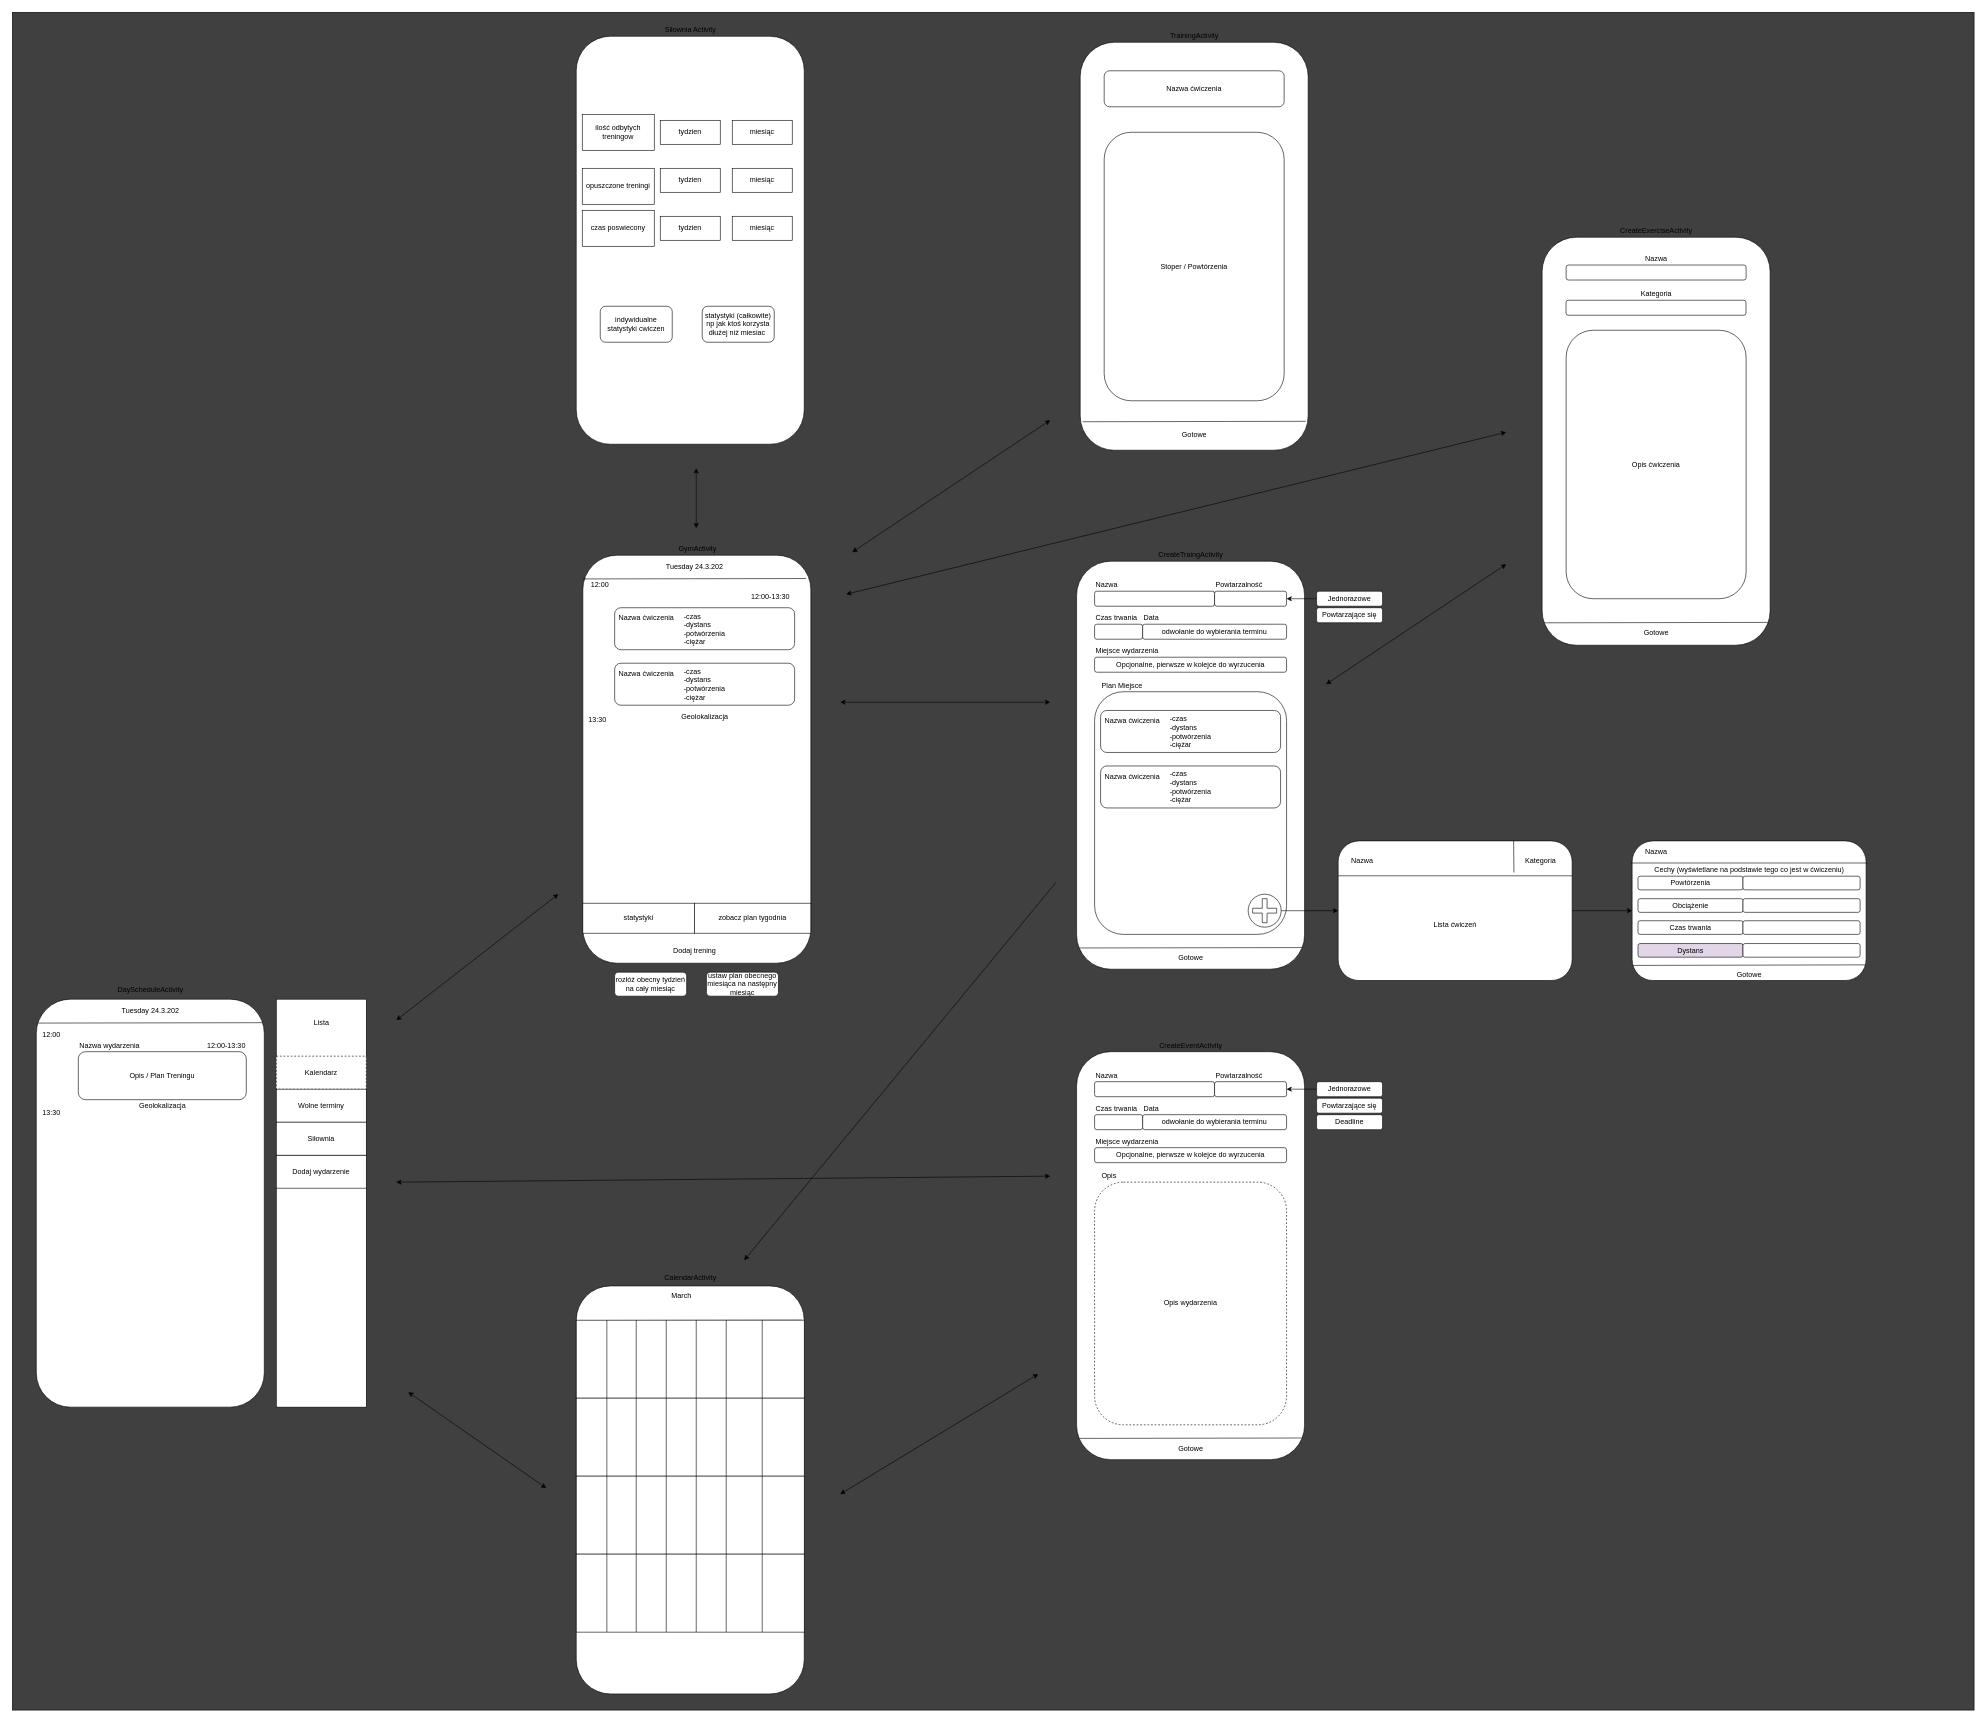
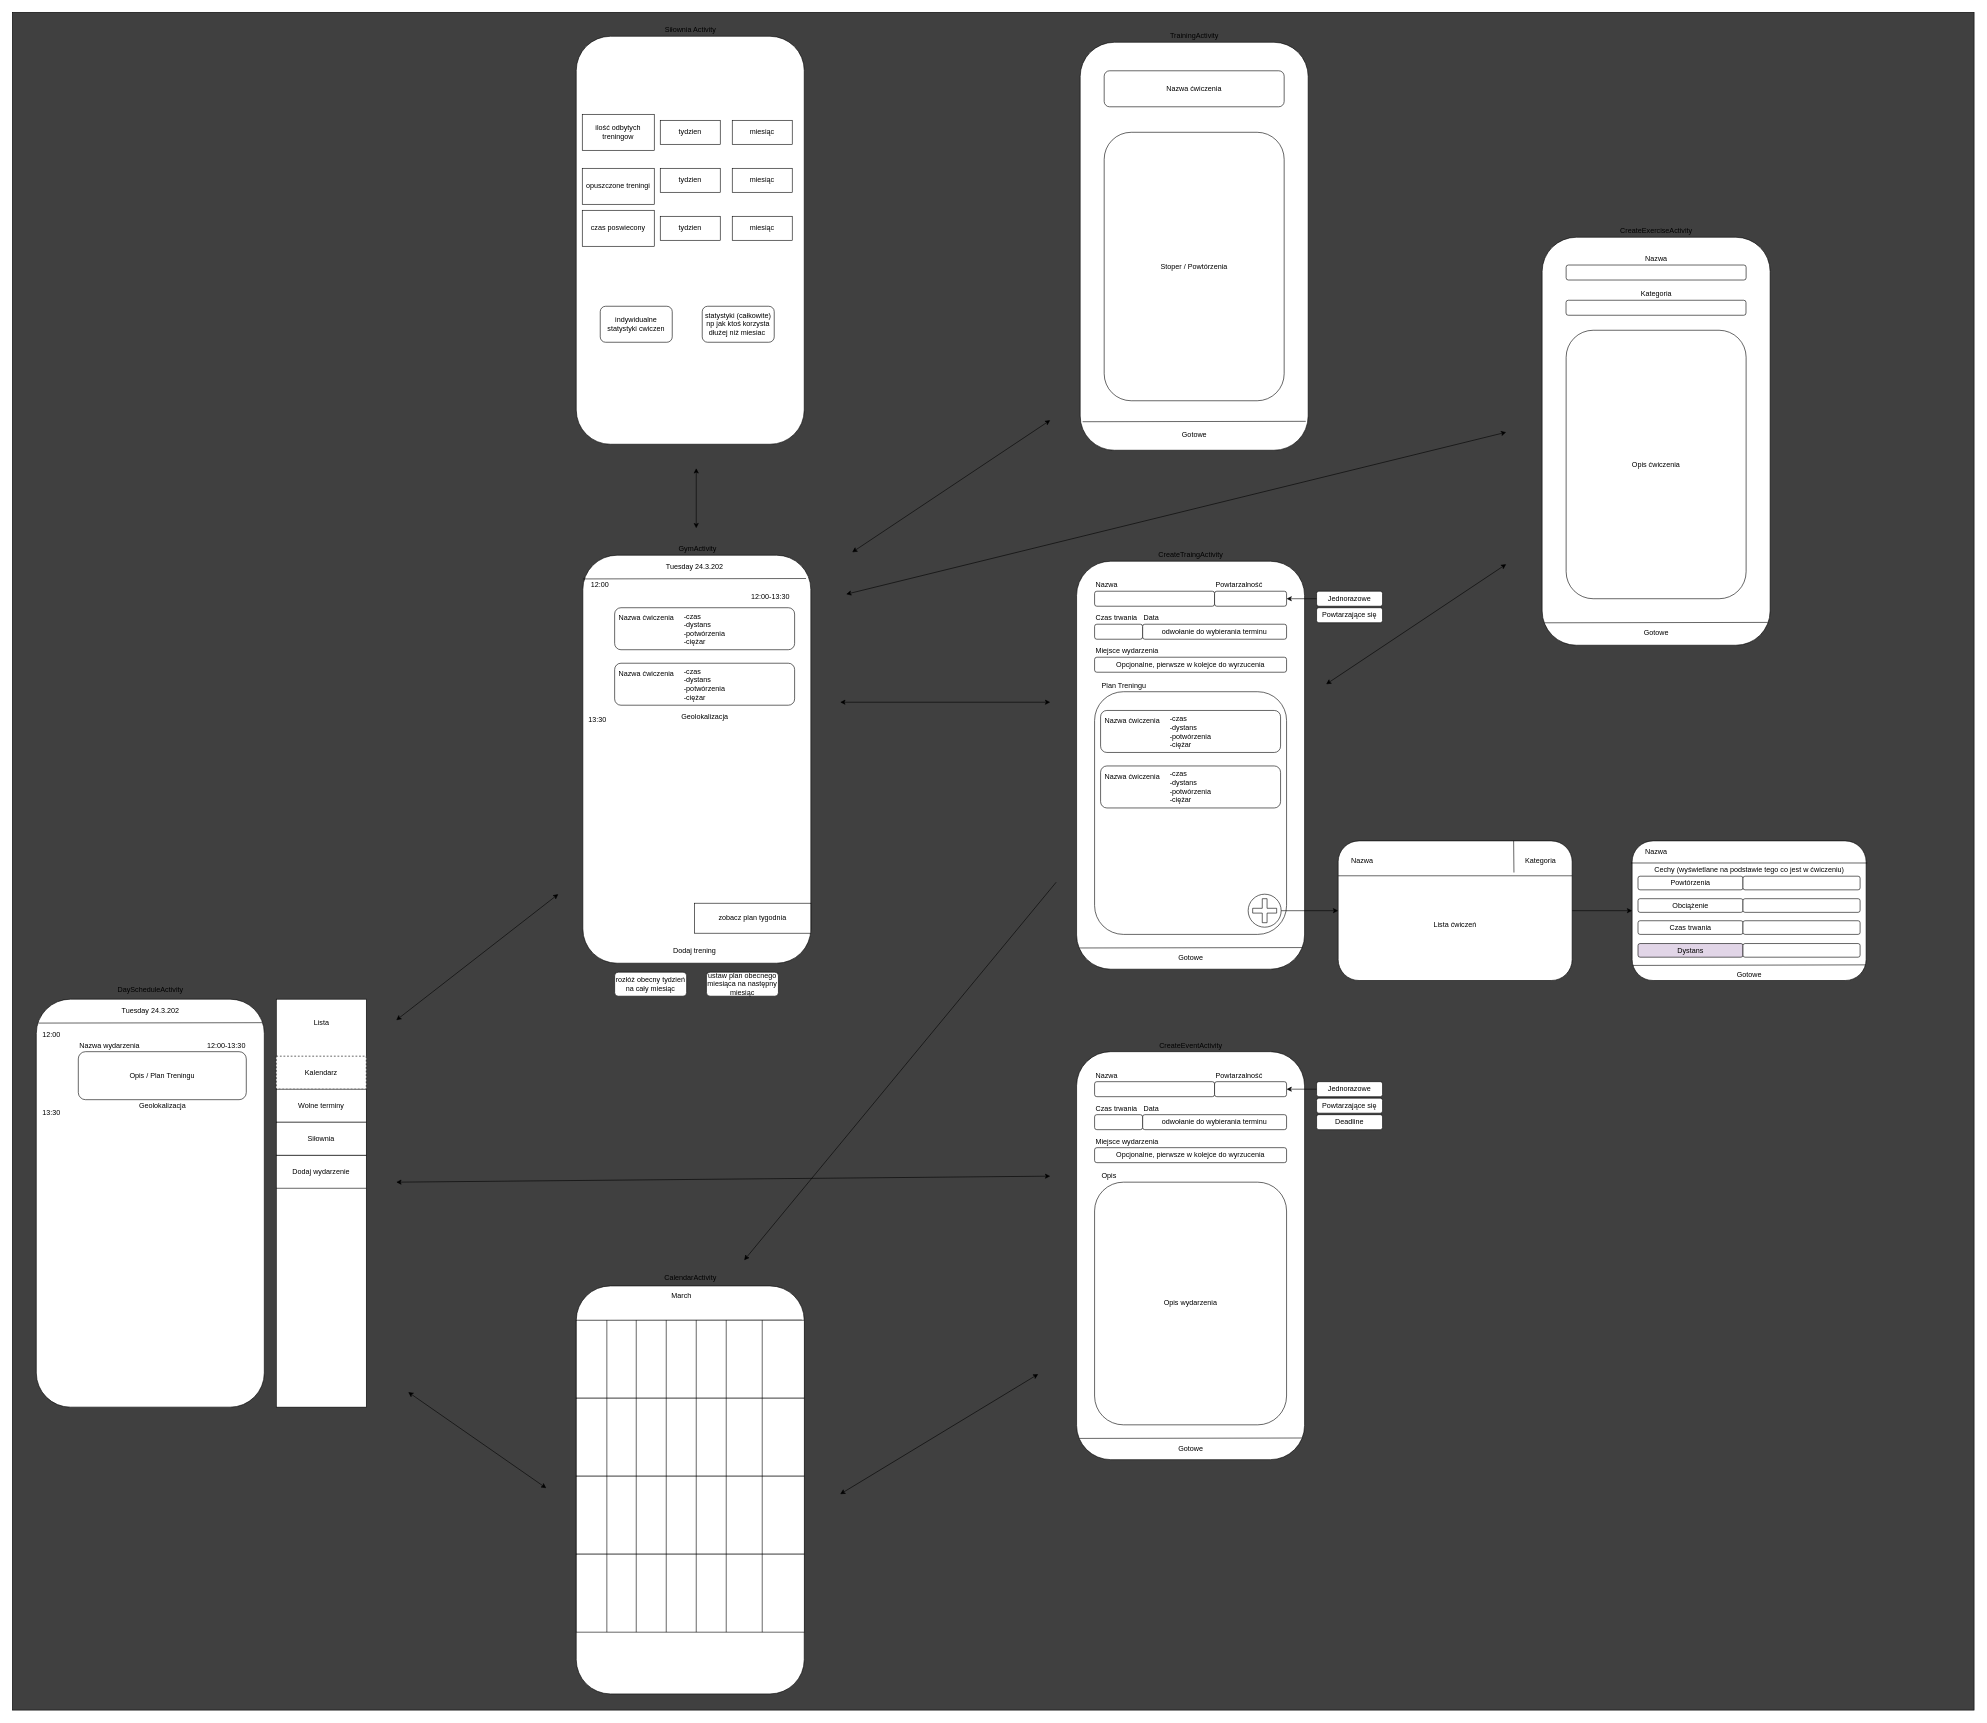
(1123, 686) -> (1125, 686)
(639, 918) -> none
(1191, 1304) -> (1191, 1304)
